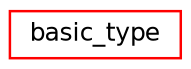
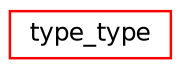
(95, 35) -> (90, 35)
